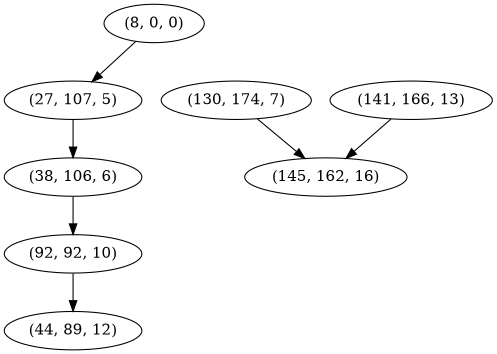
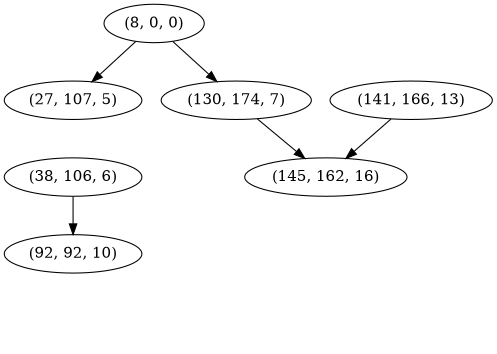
none -> (191, 58)
(73, 133) -> none
(73, 331) -> none
